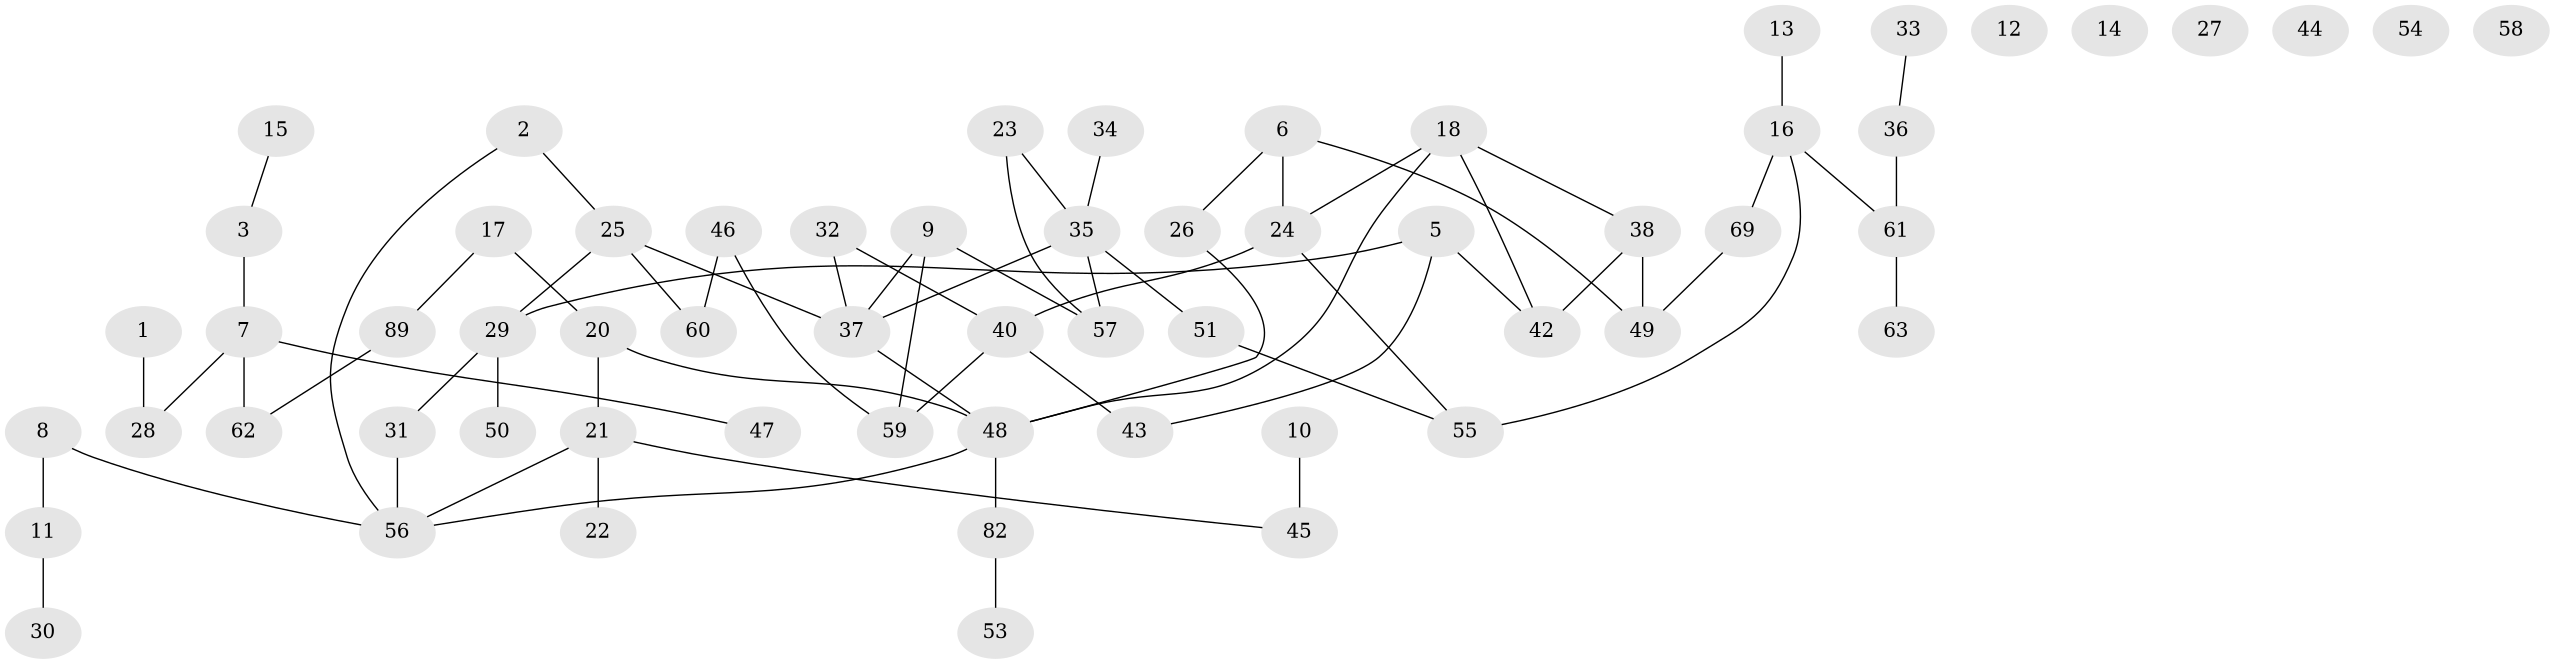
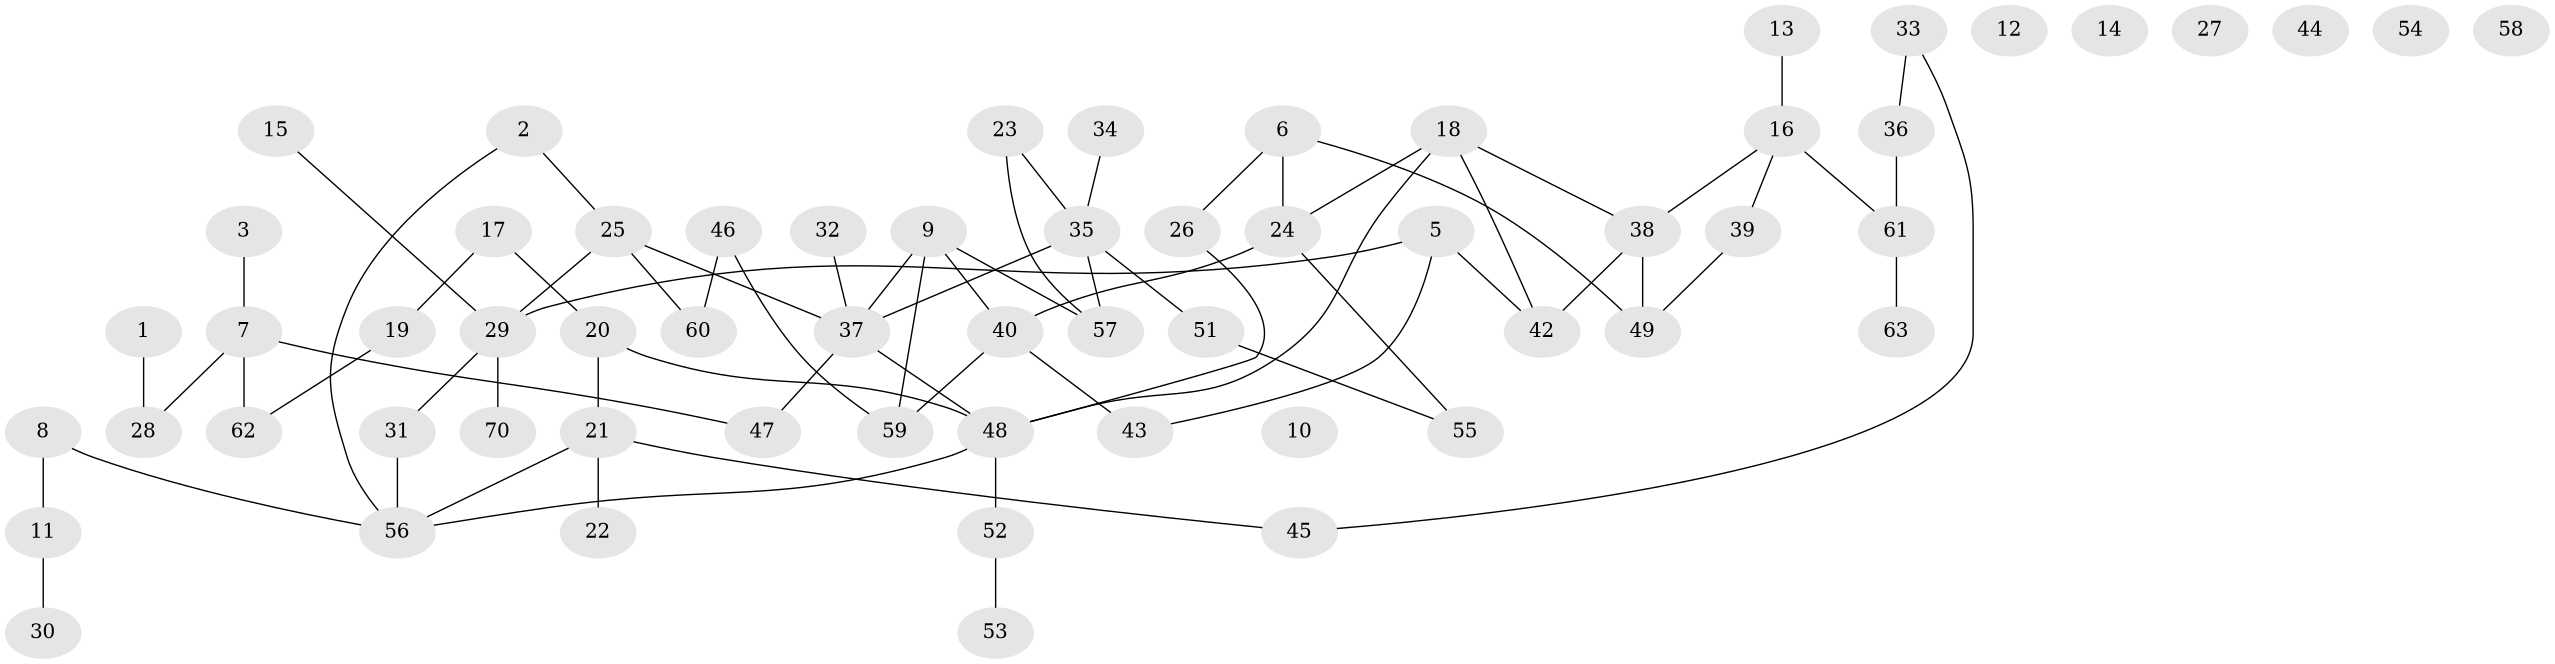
(260, 181) -> (382, 227)
(1743, 231) -> (1743, 231)
(911, 278) -> (972, 289)
(397, 332) -> (397, 332)
(1712, 345) -> (1713, 181)
none -> (798, 392)
(498, 432) -> (498, 432)
(1300, 483) -> (1818, 447)
(996, 533) -> (996, 533)
